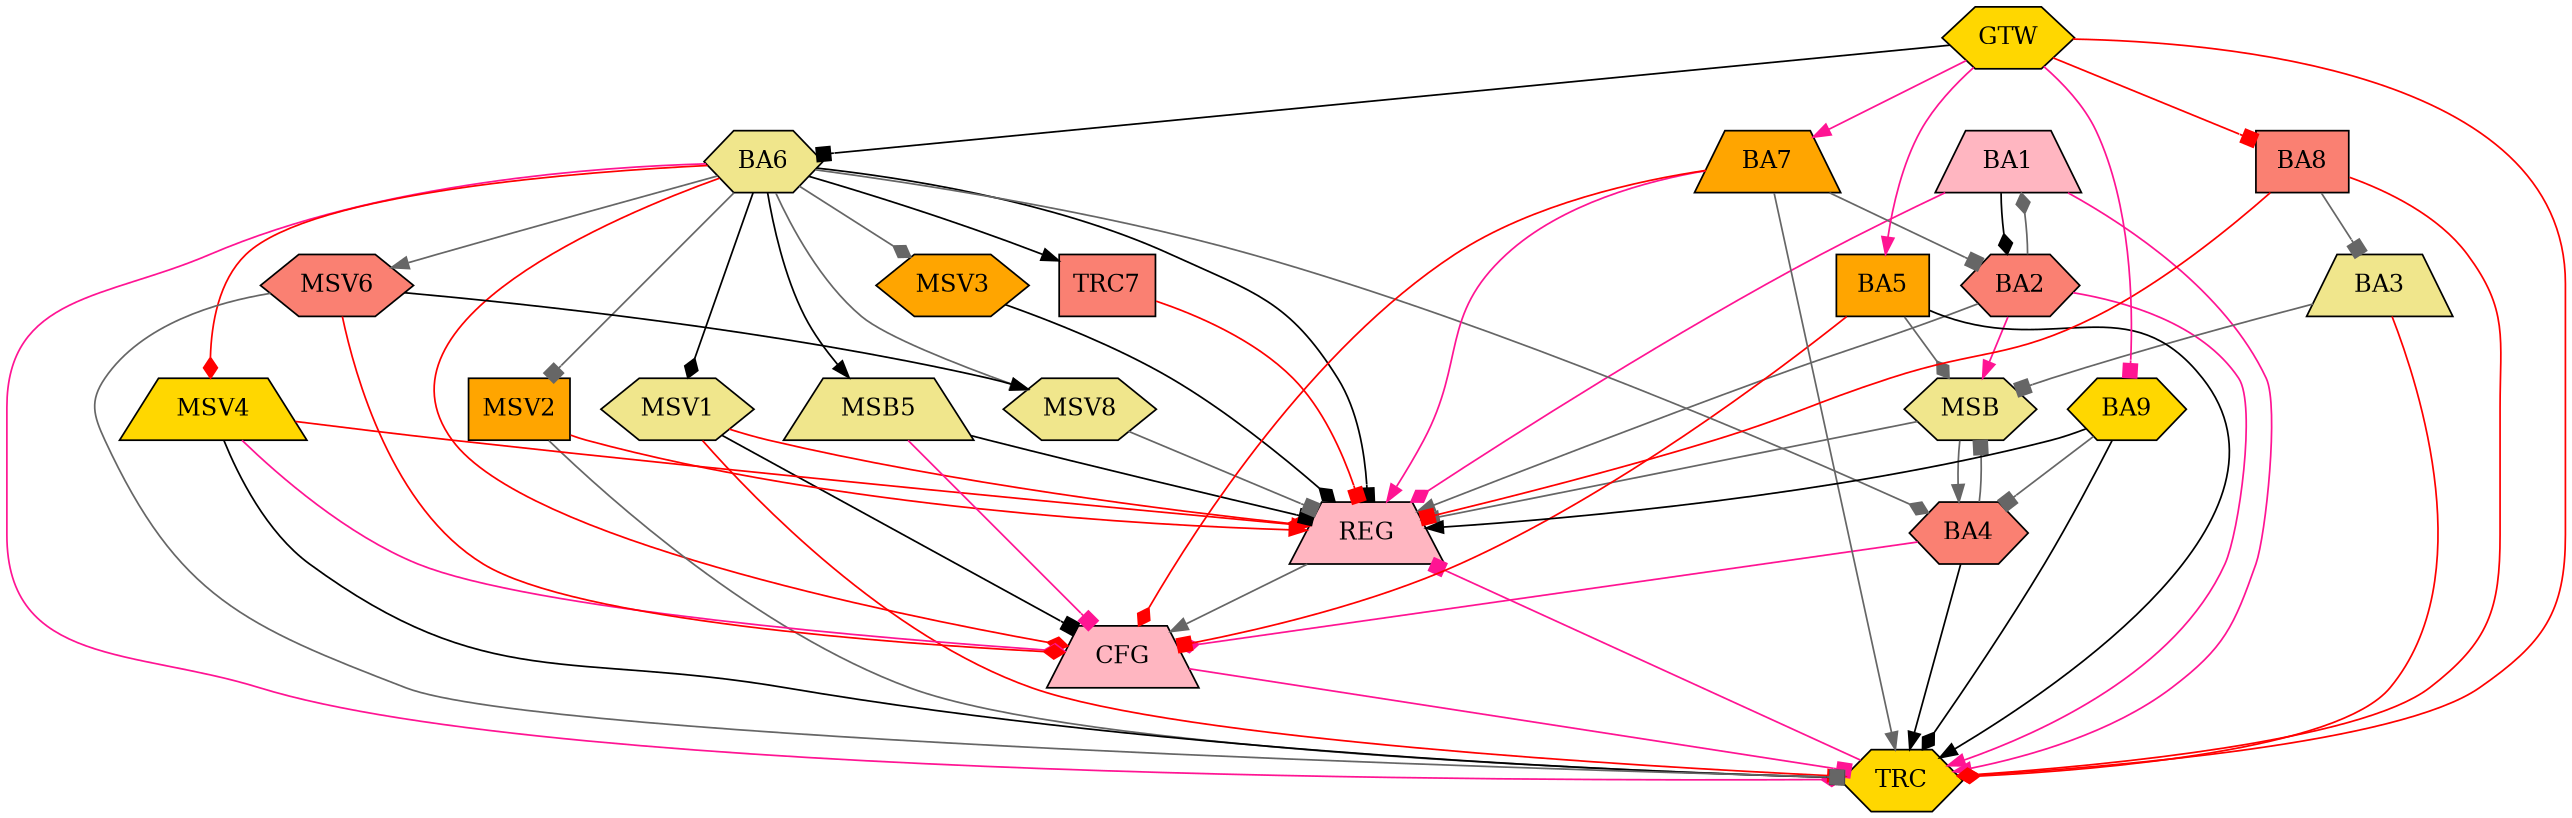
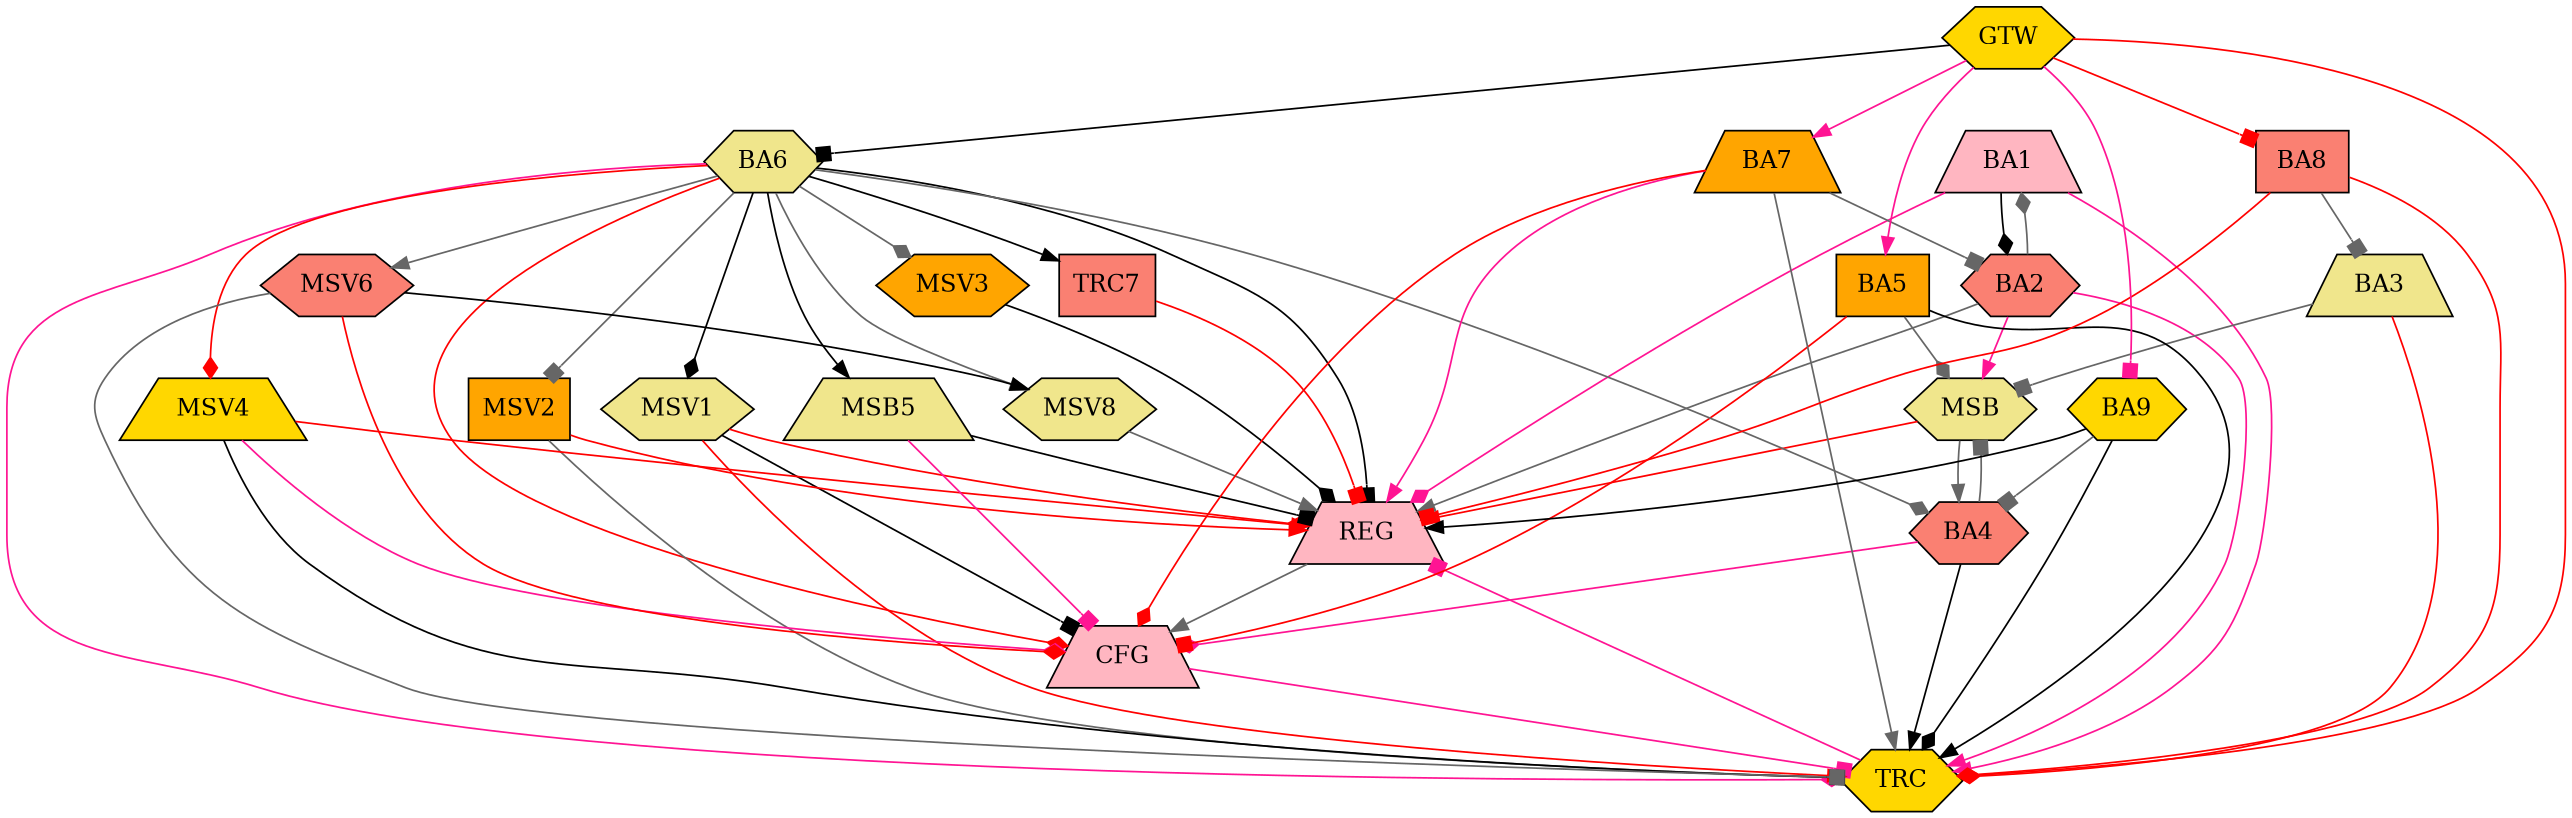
(1215, 467) -> (1215, 467)
(1678, 469) -> (1678, 469)
